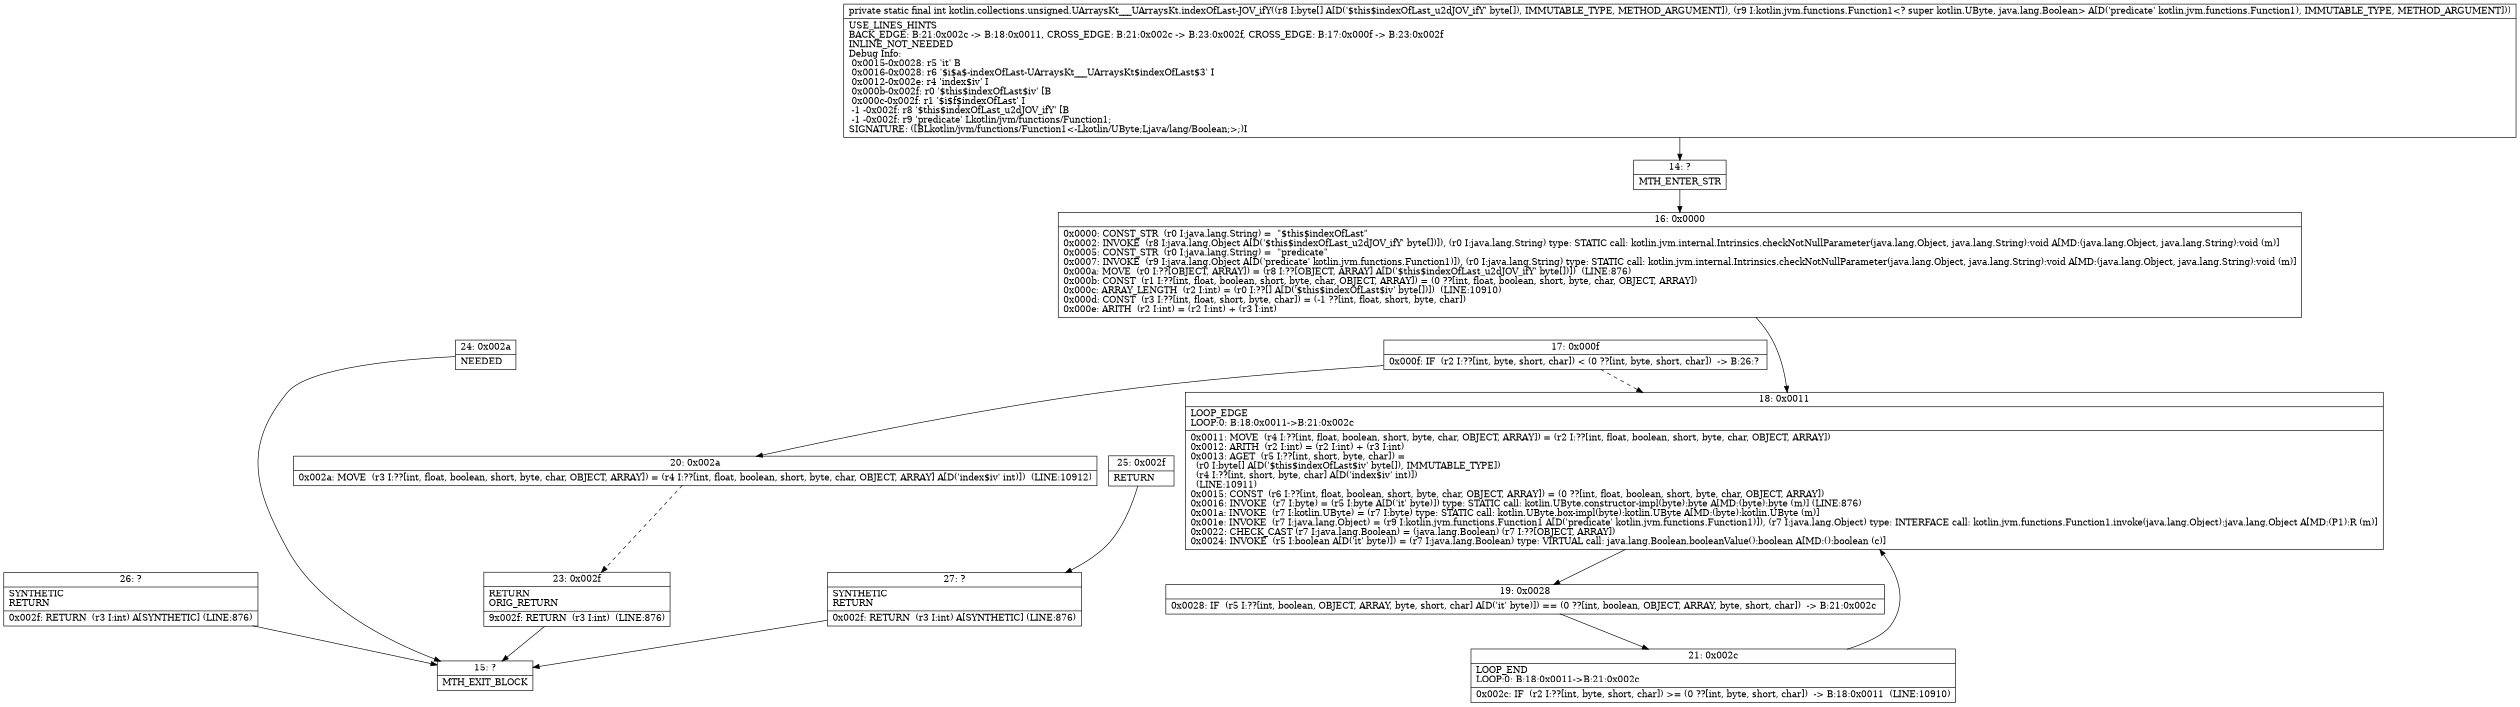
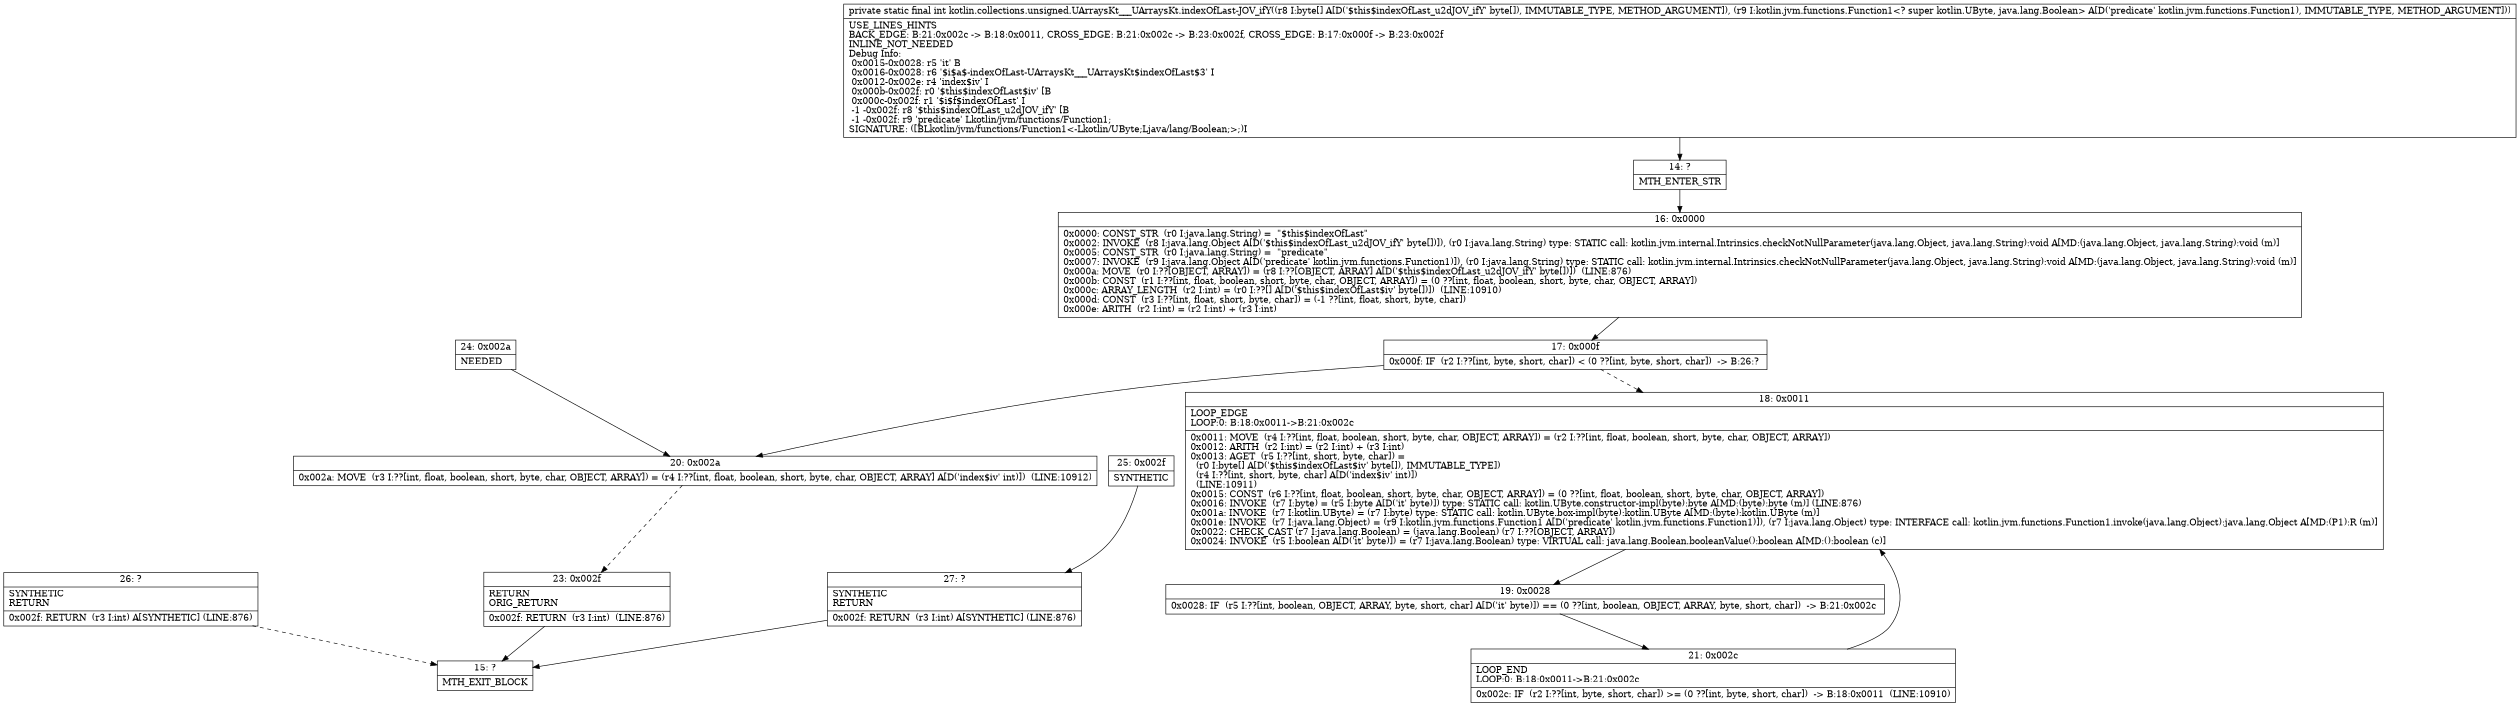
(1777, 349) -> (1608, 327)
(259, 476) -> (588, 411)
(1134, 478) -> (1141, 478)
(577, 618) -> (577, 618)
(342, 645) -> (342, 645)
